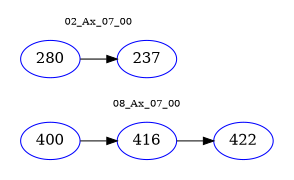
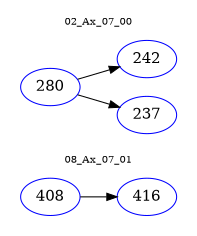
none -> (147, 59)
(147, 104) -> (99, 160)
(50, 141) -> (50, 197)
(243, 141) -> none
